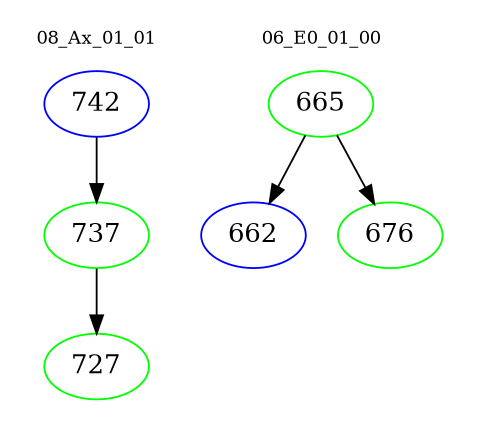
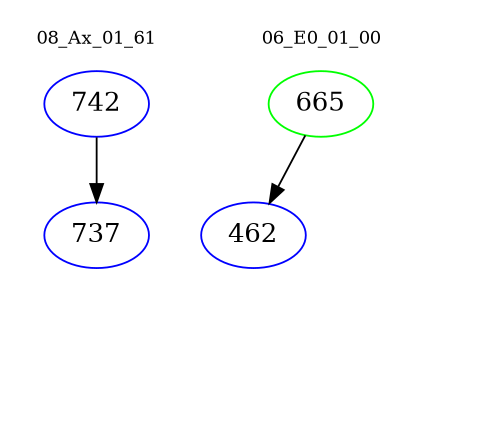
(97, 39) -> (97, 39)
(97, 235) -> (97, 235)
(253, 235) -> (253, 235)
(390, 235) -> none
(97, 367) -> none
